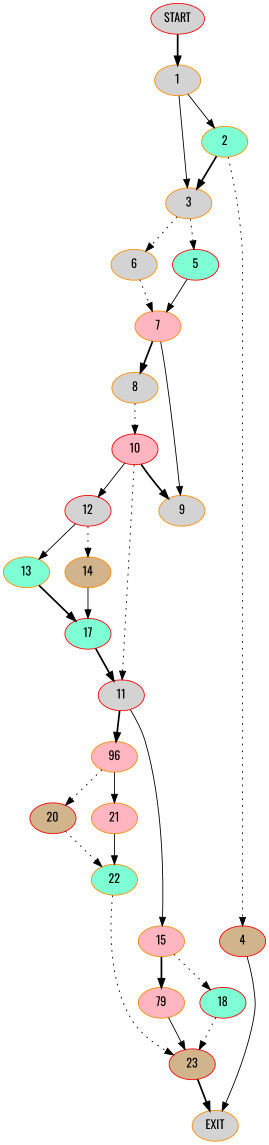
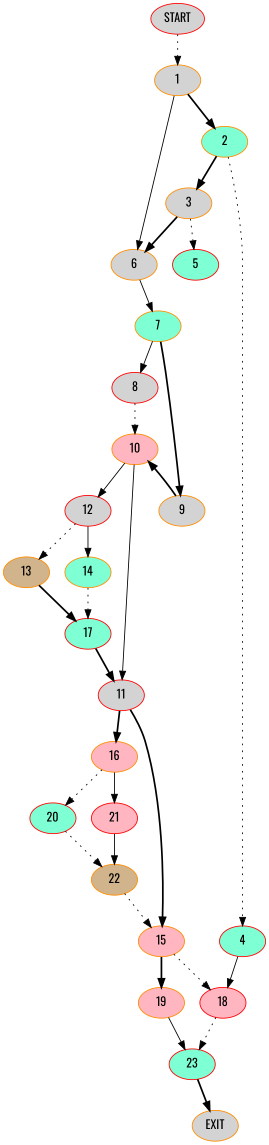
(178, 45) -> (178, 45)
(198, 108) -> (198, 108)
(183, 137) -> (157, 168)
(164, 231) -> (164, 231)
(144, 292) -> (144, 292)
(179, 292) -> none
(158, 326) -> (158, 326)
(148, 353) -> (148, 353)
(135, 388) -> (135, 388)
(171, 414) -> (171, 414)
(135, 449) -> (135, 449)
(151, 478) -> (166, 482)
(88, 537) -> (88, 537)
(60, 538) -> (60, 538)
(128, 568) -> (128, 568)
(26, 572) -> (26, 572)
(88, 572) -> (88, 572)
(88, 599) -> (88, 599)
(114, 757) -> (114, 757)
(158, 811) -> (158, 811)
(53, 818) -> (53, 818)
(114, 818) -> (114, 818)
(114, 880) -> (114, 880)
(243, 941) -> (243, 941)
(117, 982) -> (135, 907)
(161, 1003) -> (161, 1003)
(223, 1003) -> (223, 1003)
(251, 1031) -> (234, 968)
(192, 1064) -> (192, 1064)
